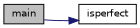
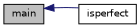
(57, 21) -> (66, 8)
